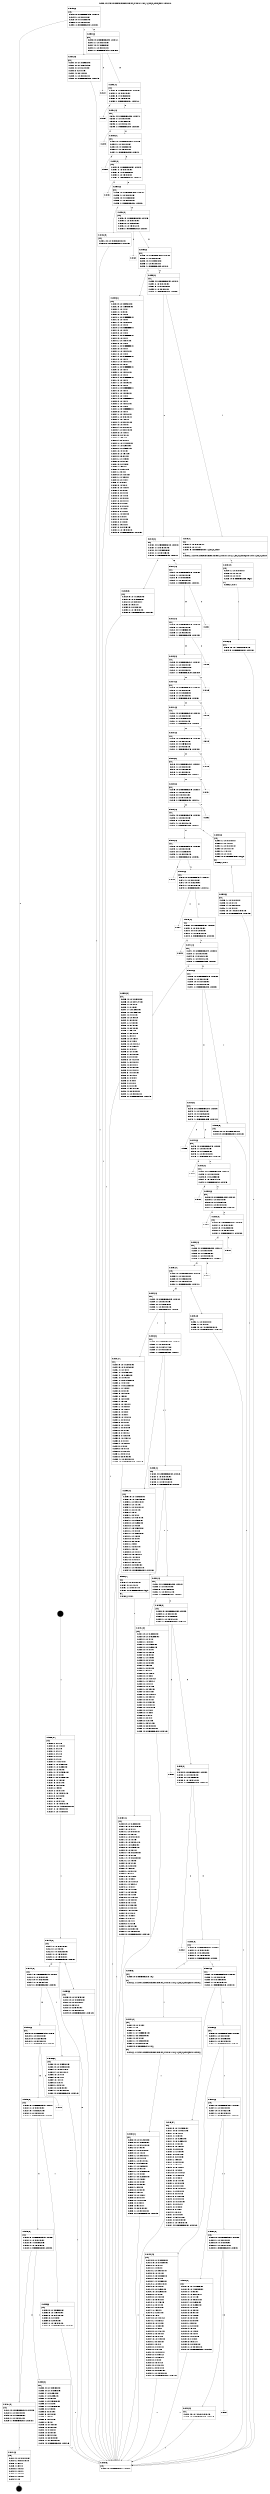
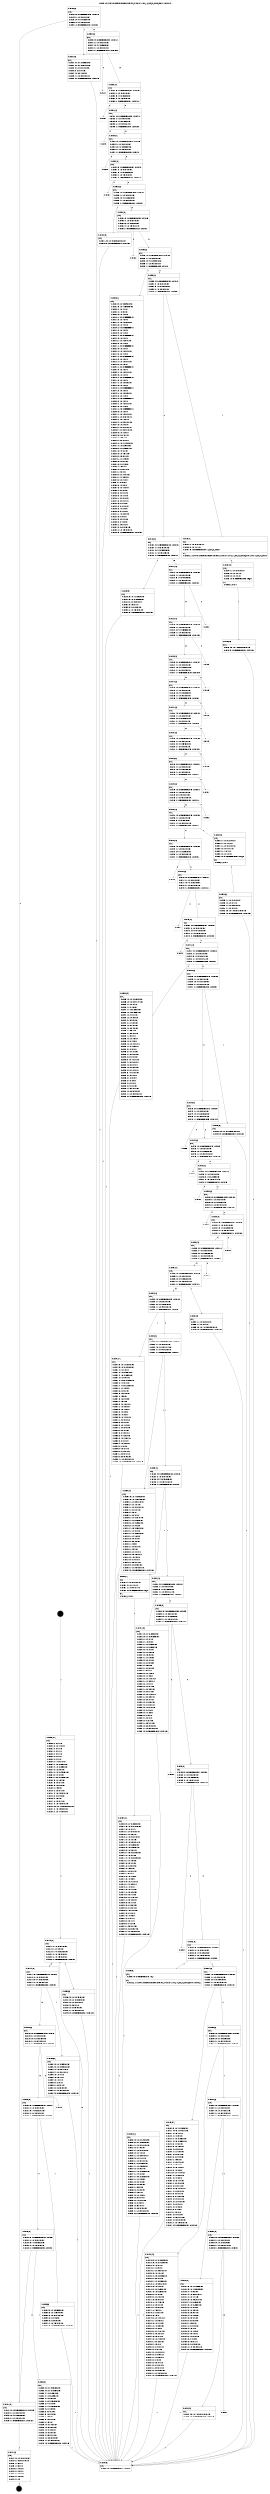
(163, 2036) -> none
